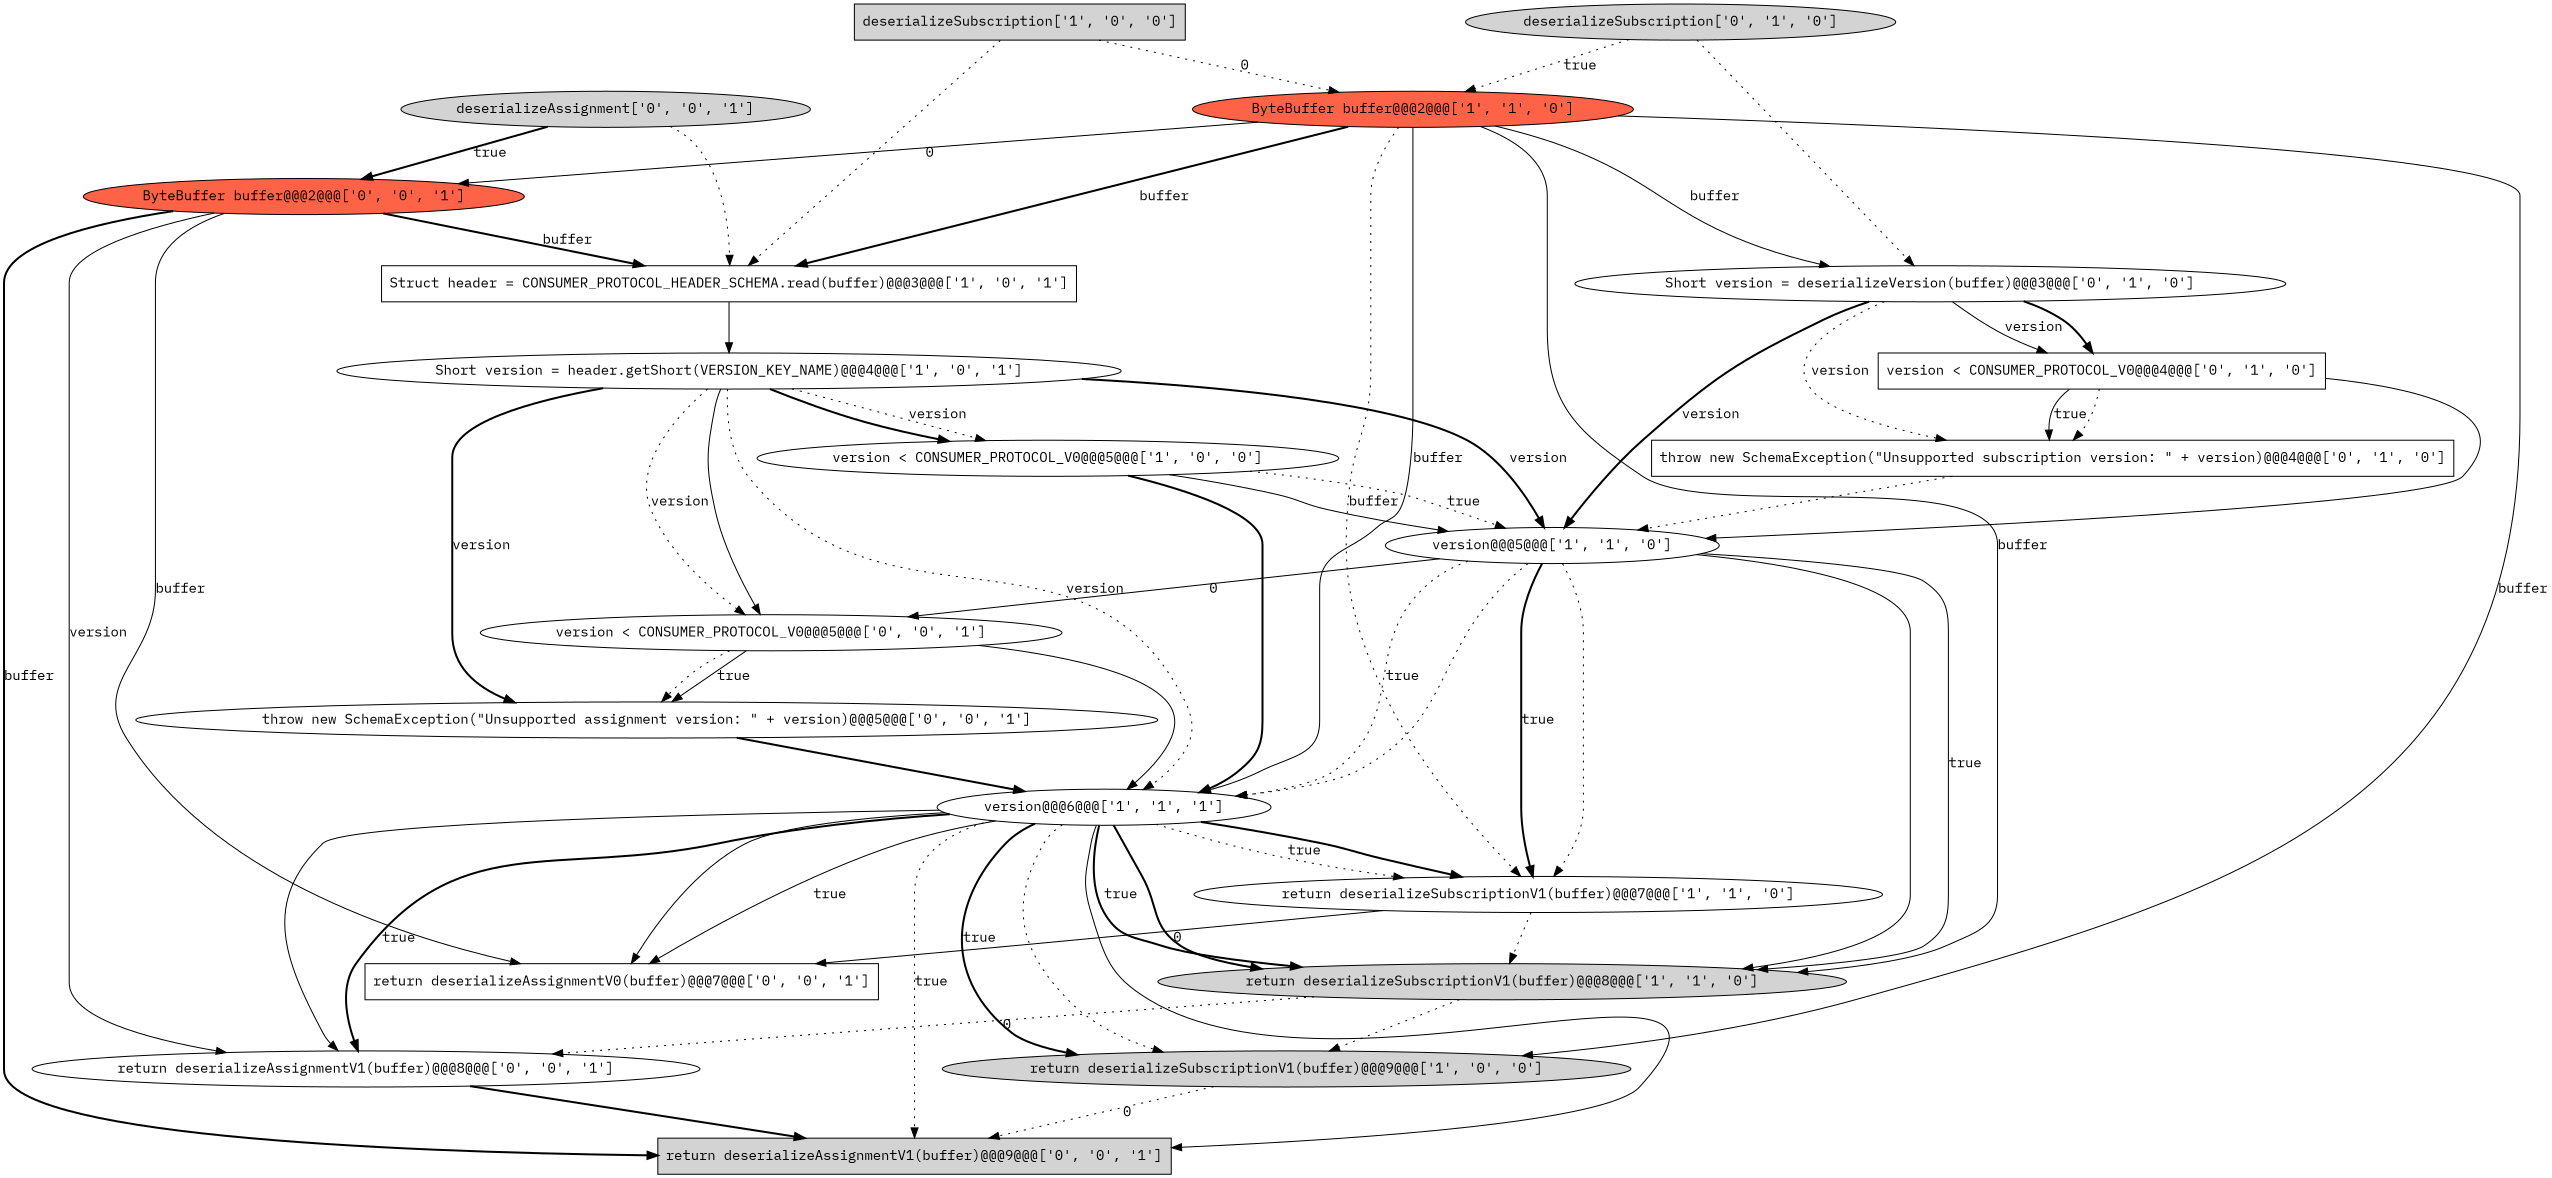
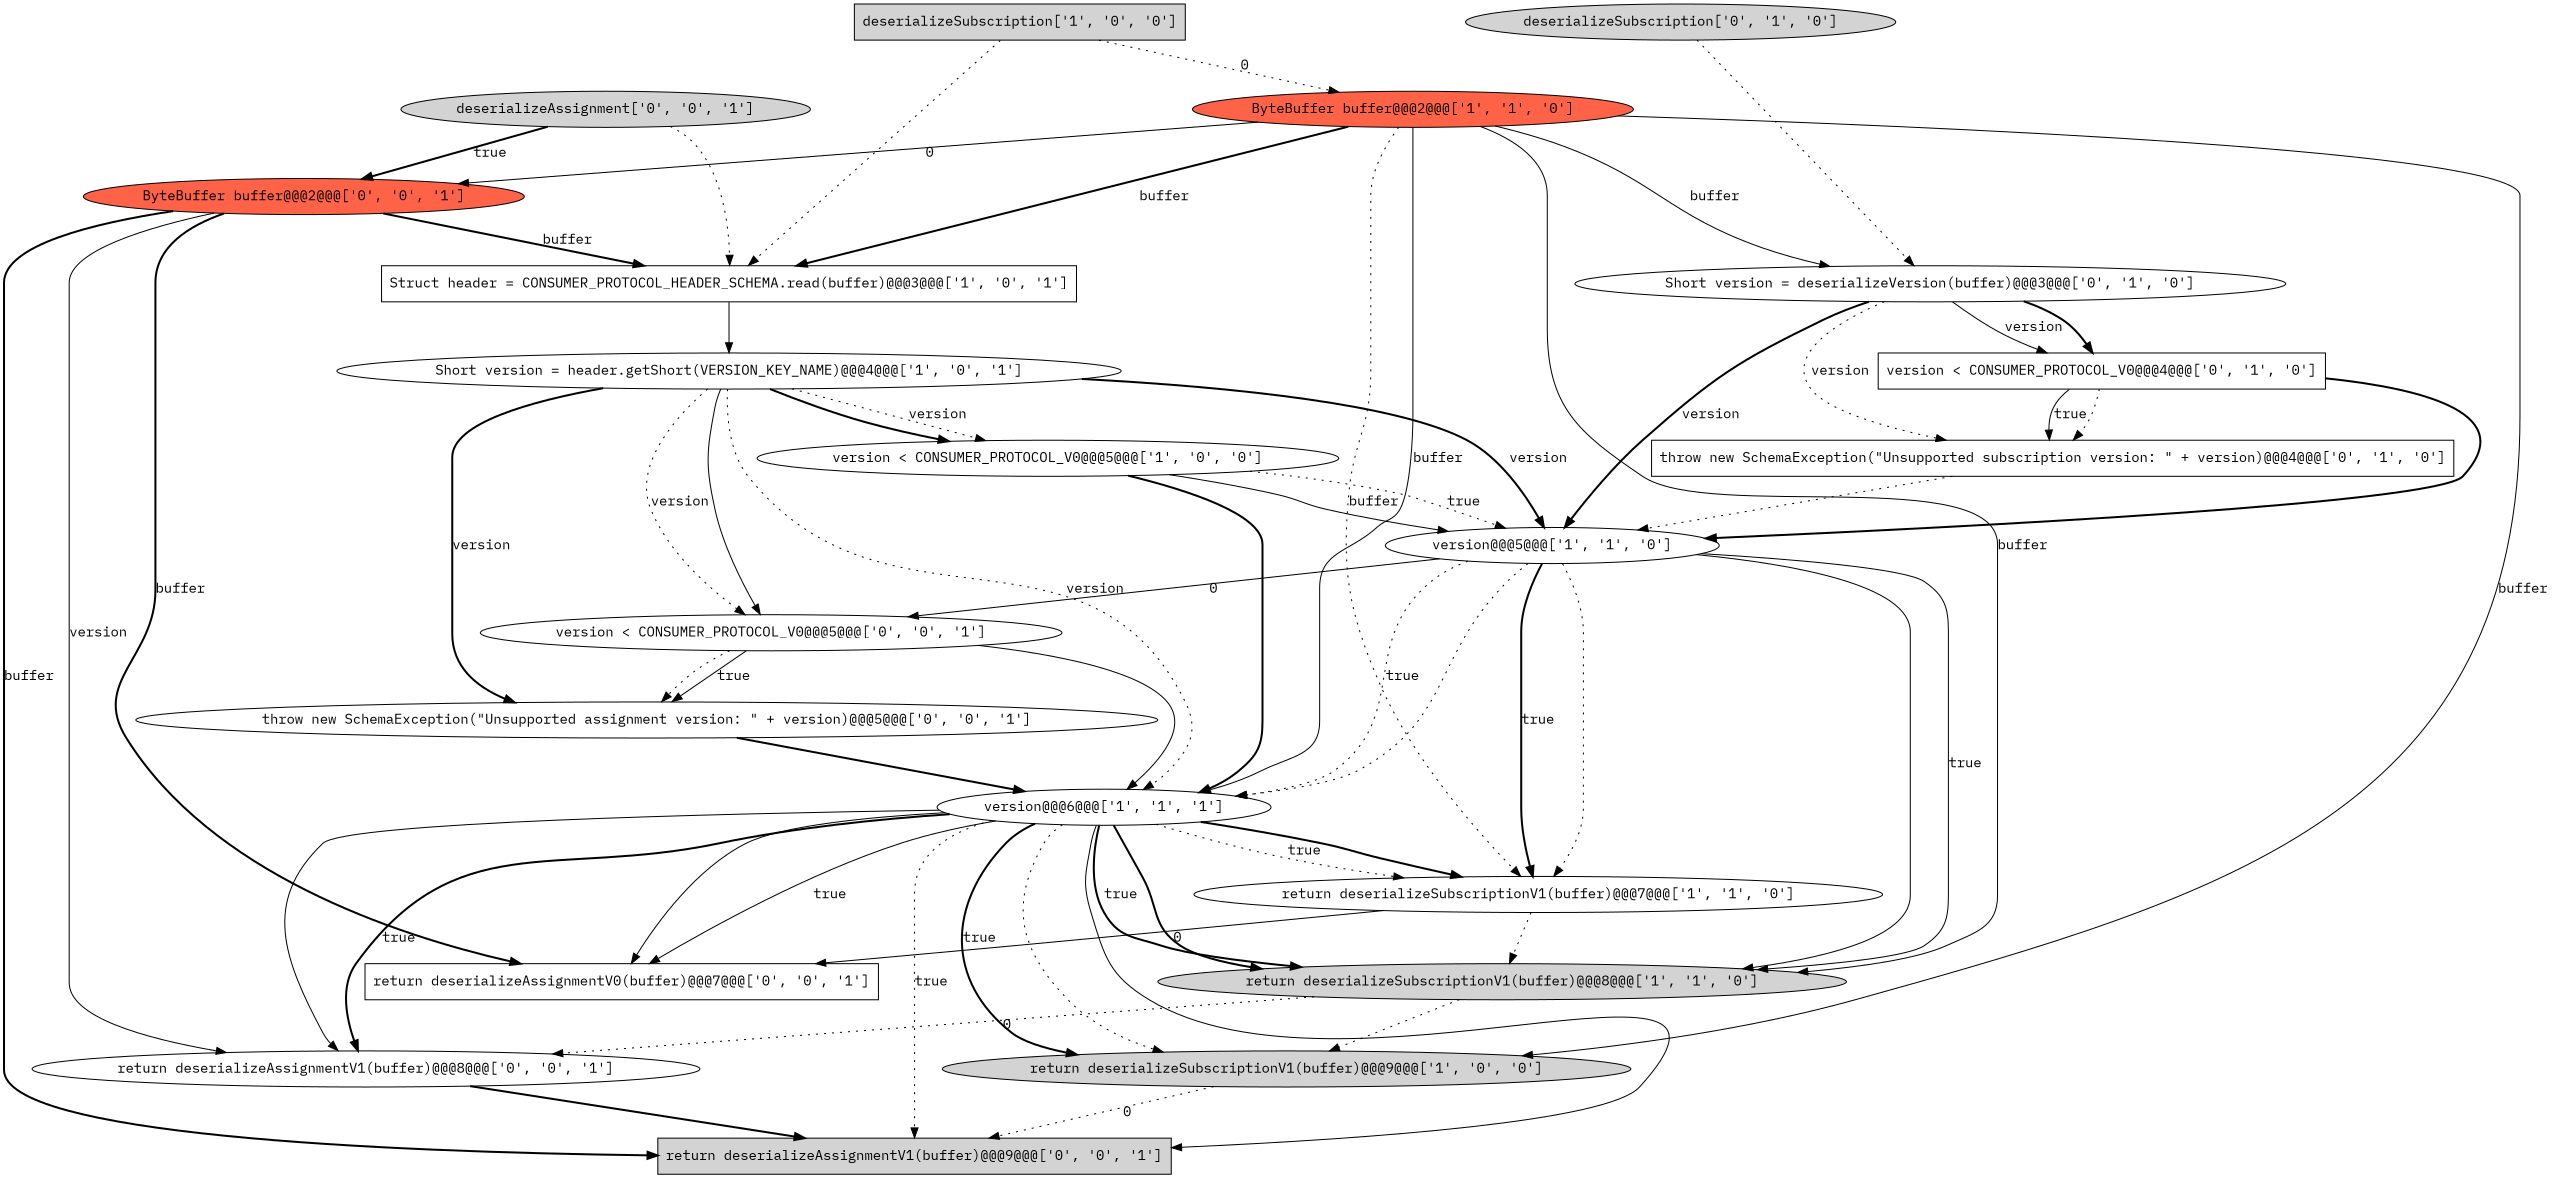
(1552, 64) -> none
(2199, 511) -> (2199, 511)
(120, 683) -> (120, 683)
